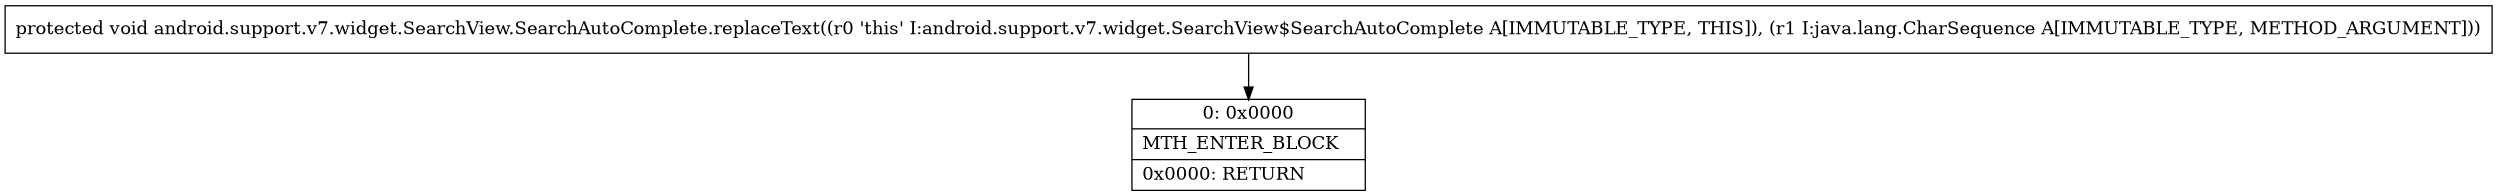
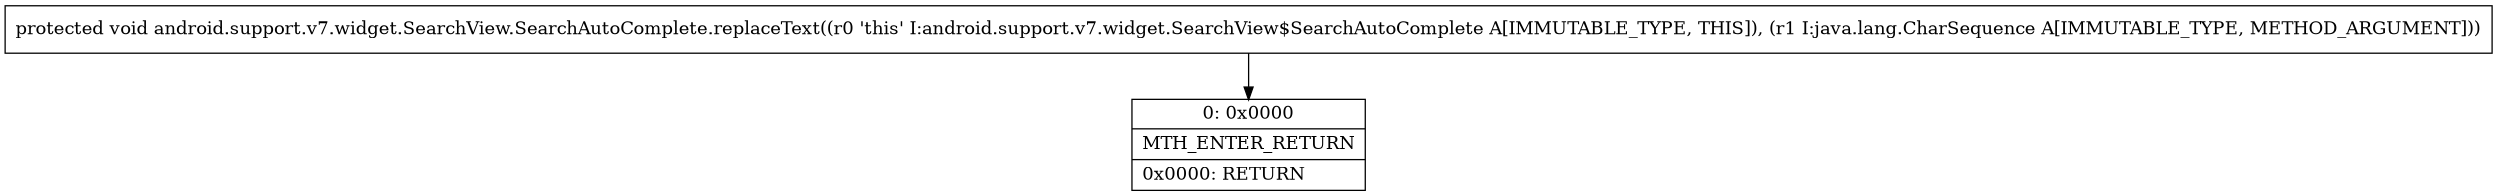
(1241, 144) -> (1249, 144)
